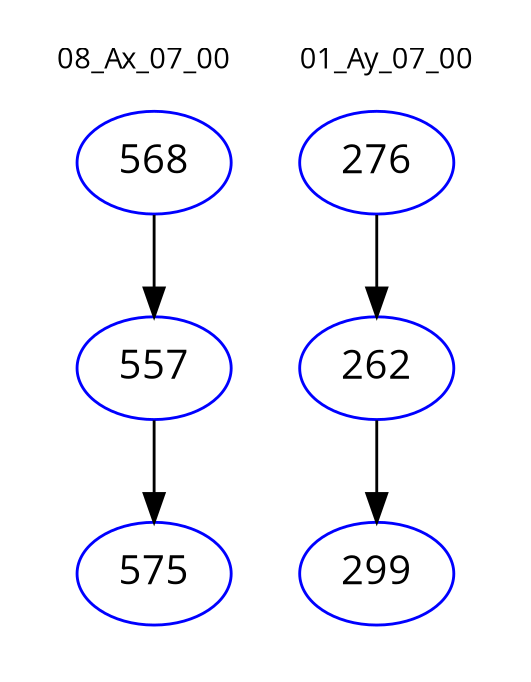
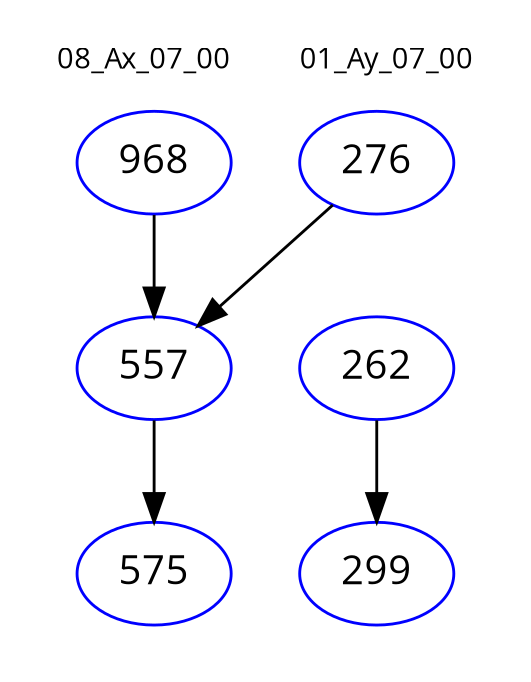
(154, 163) -> (154, 163)
(377, 251) -> (296, 238)
